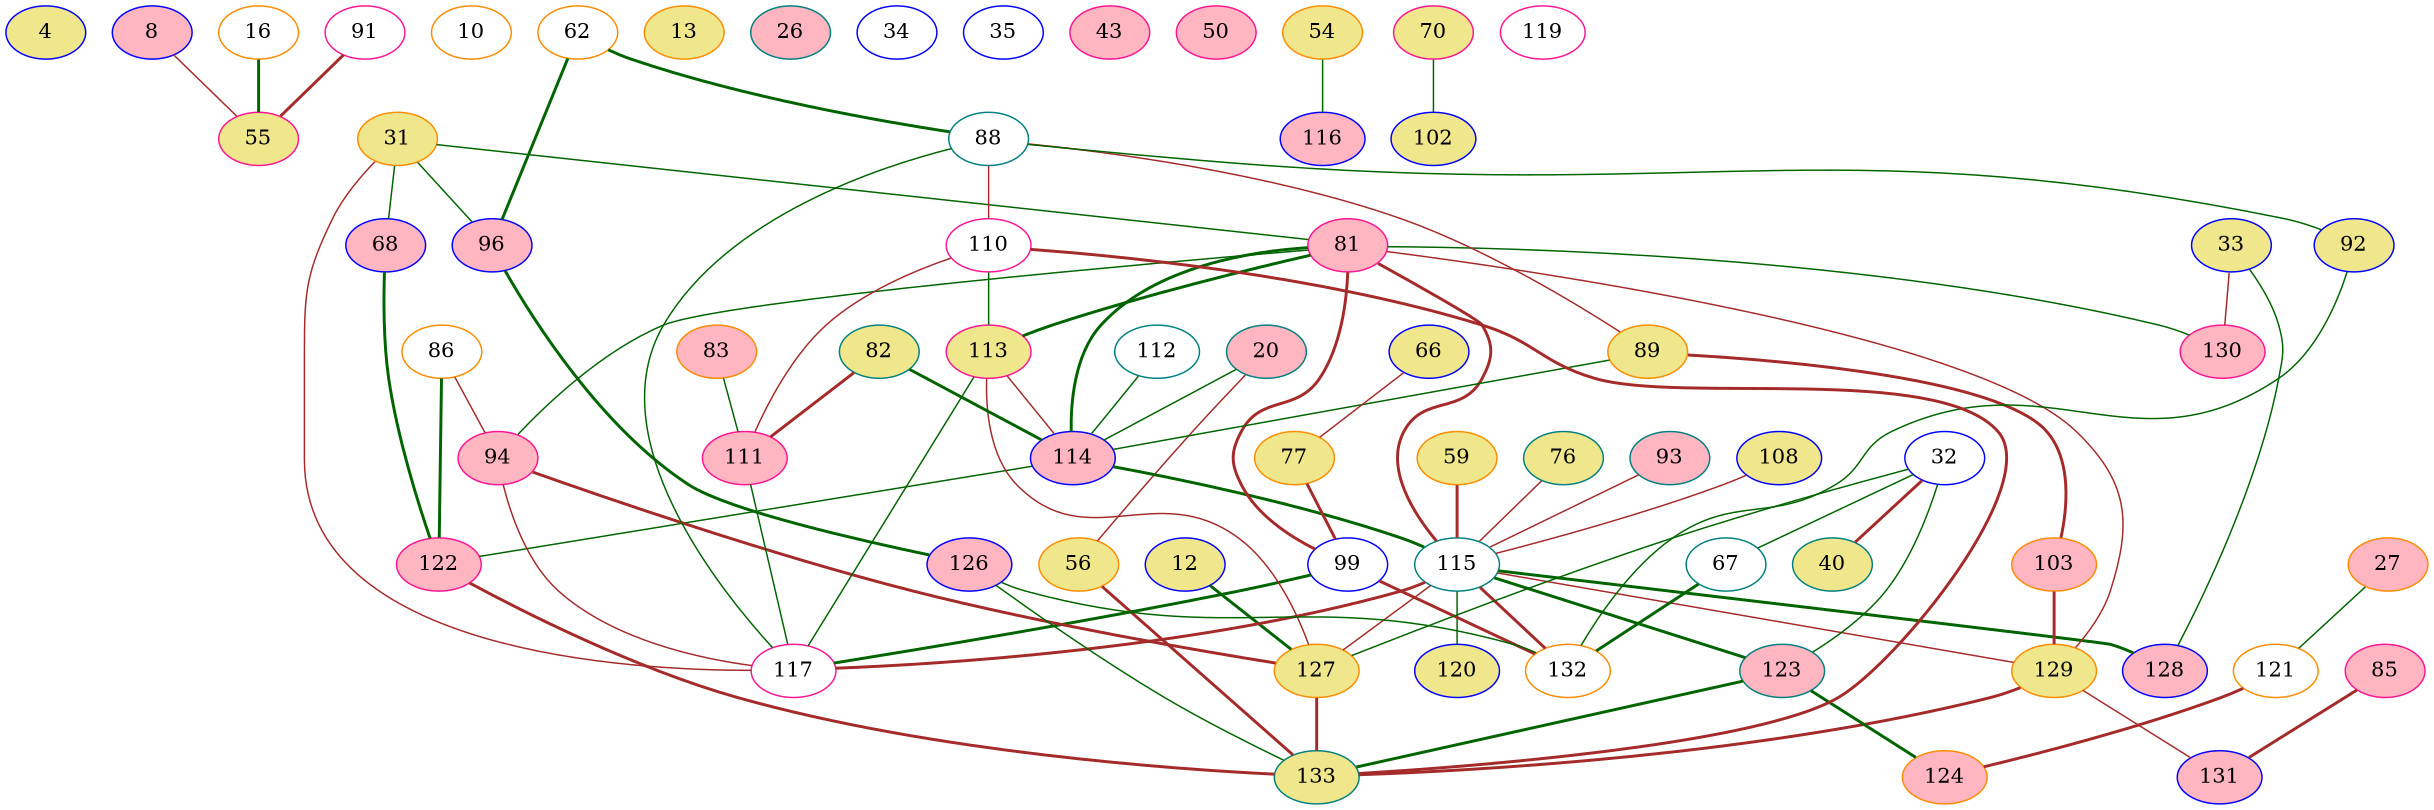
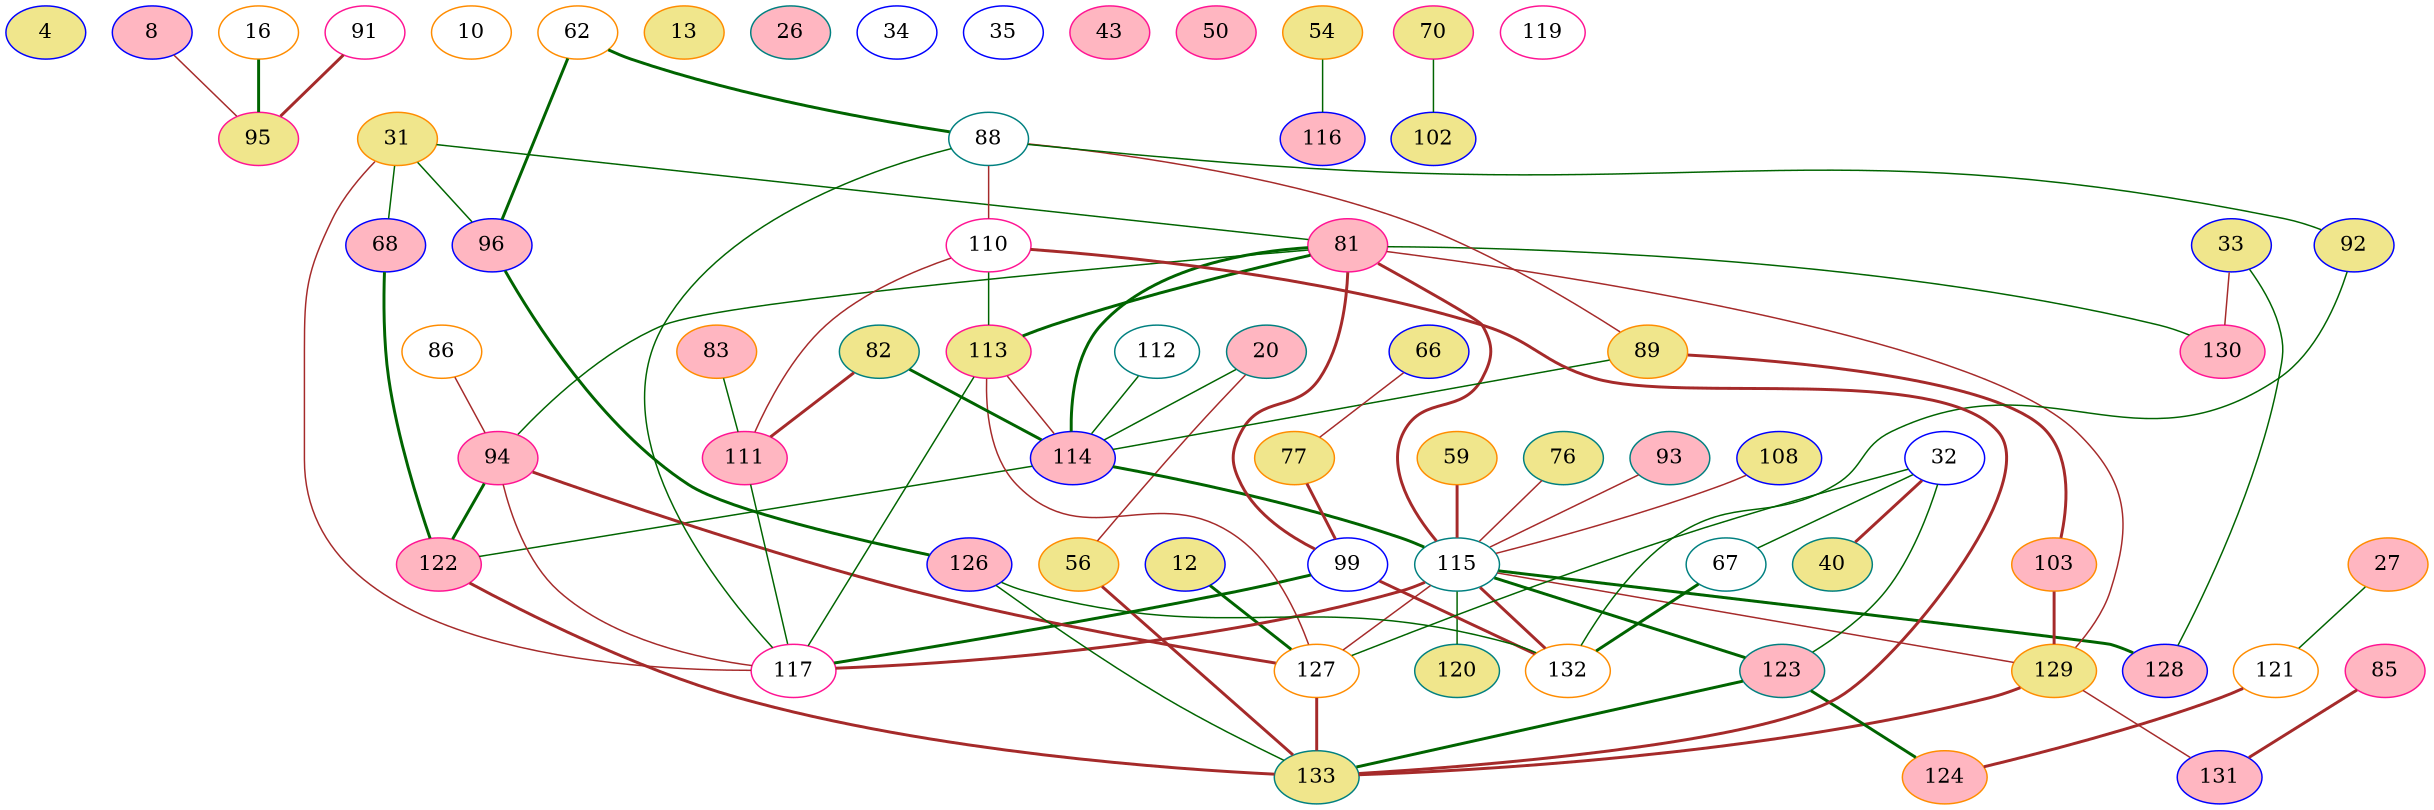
(259, 139) -> (259, 139)
(440, 458) -> (468, 511)
(1317, 671) -> (1317, 671)
(1457, 671) -> (1457, 671)
